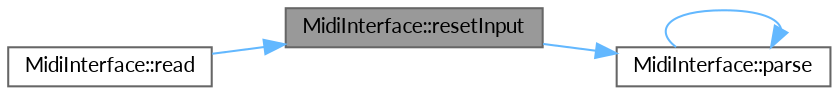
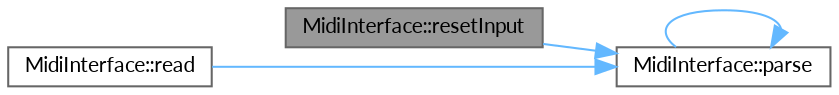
(238, 50) -> (404, 67)
